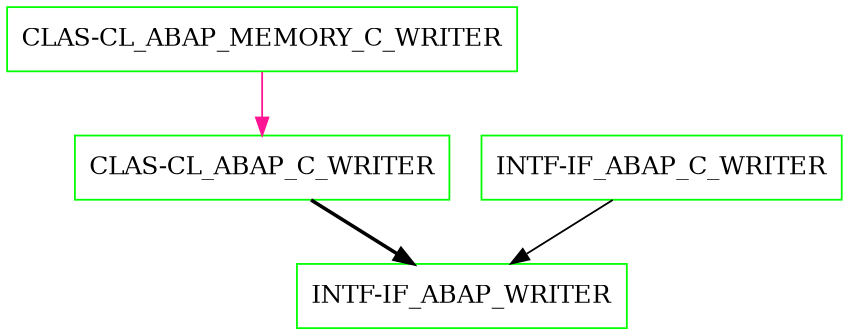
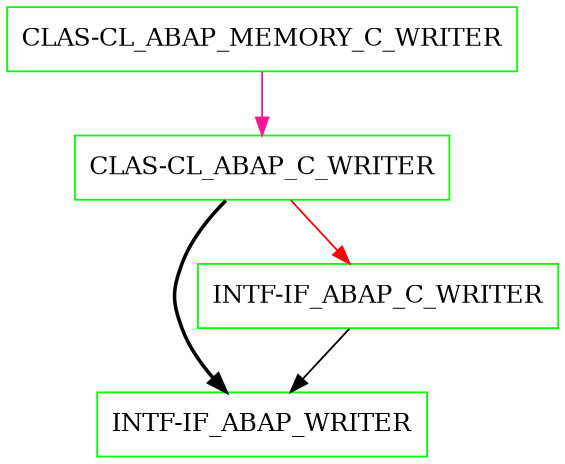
none -> (314, 225)
